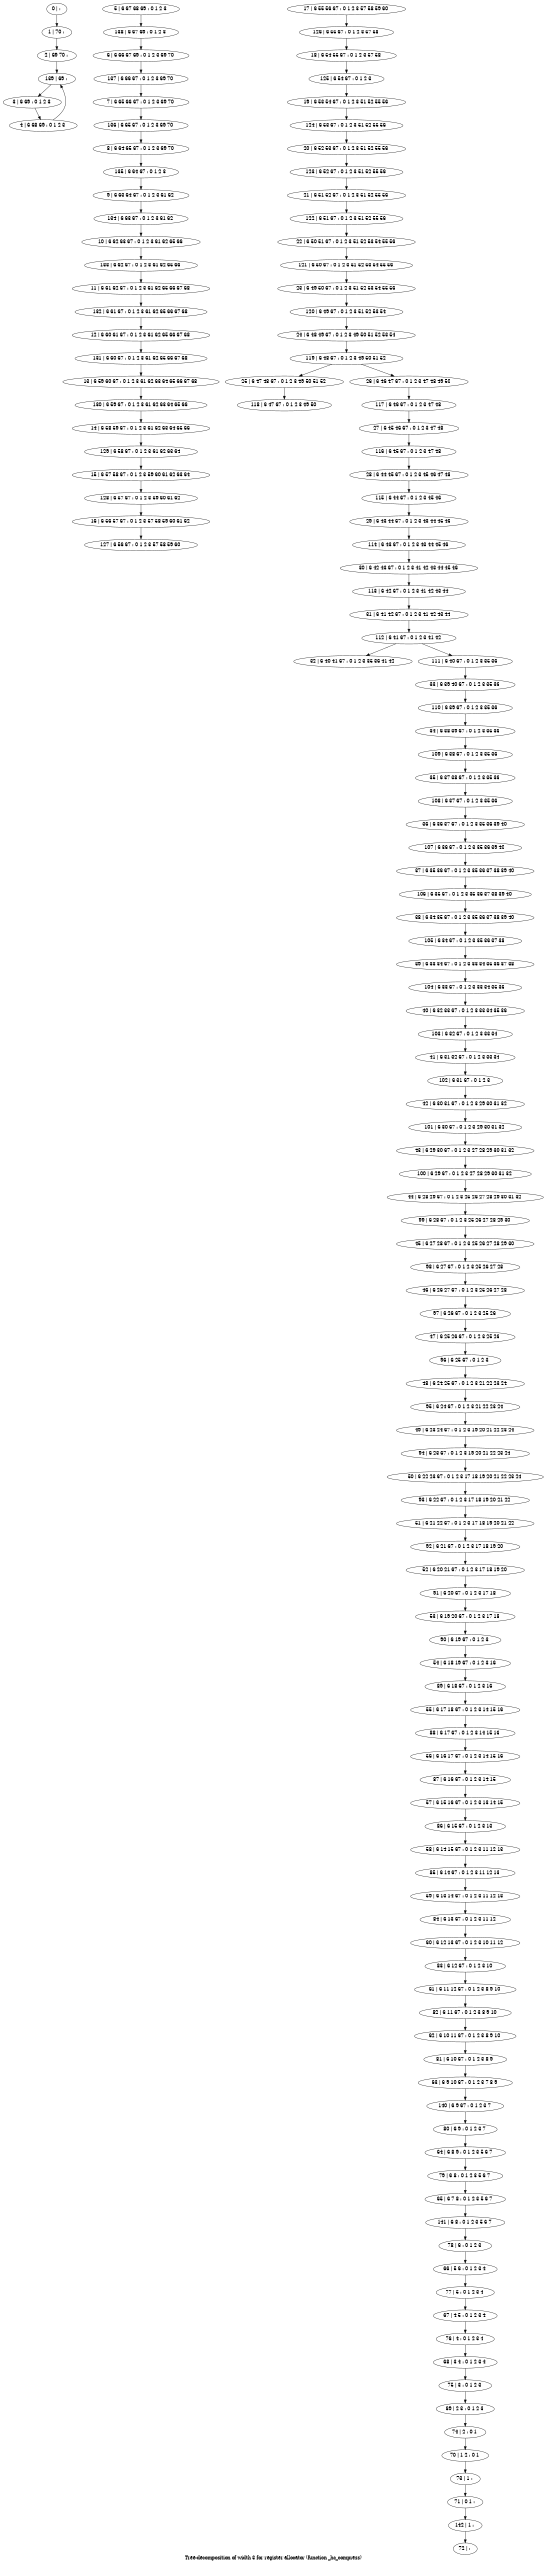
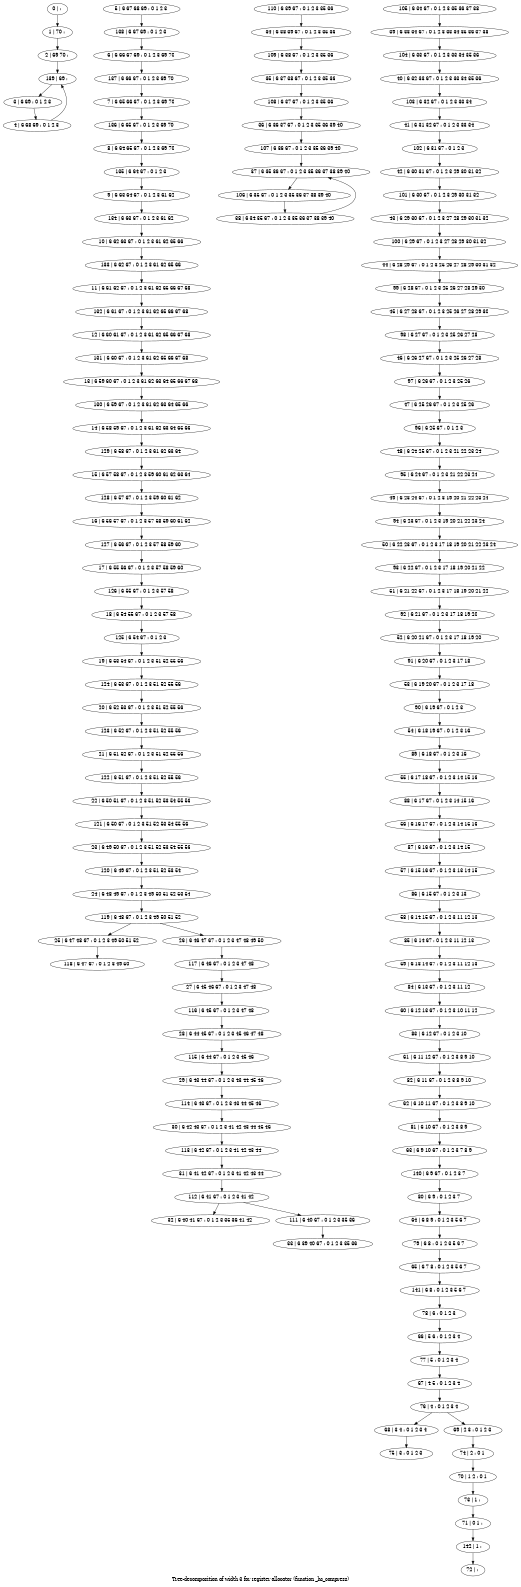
none -> (142, 555)
(465, 695) -> none
(465, 928) -> (354, 200)
(465, 2396) -> (455, 1418)
